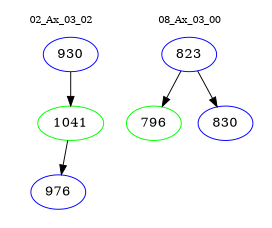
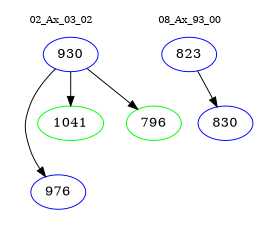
(190, 21) -> (190, 21)
(174, 84) -> (104, 82)
(65, 153) -> (27, 116)
